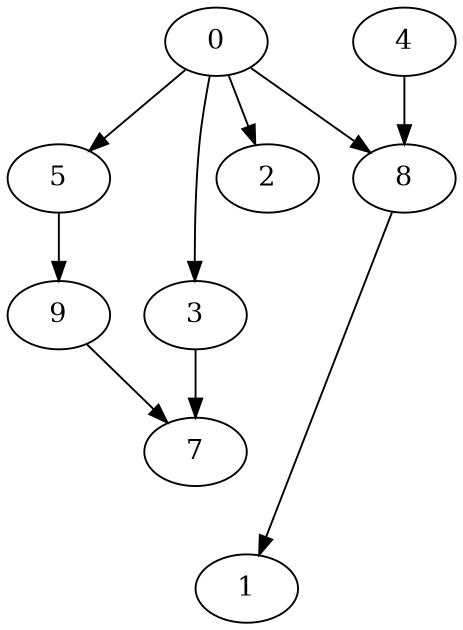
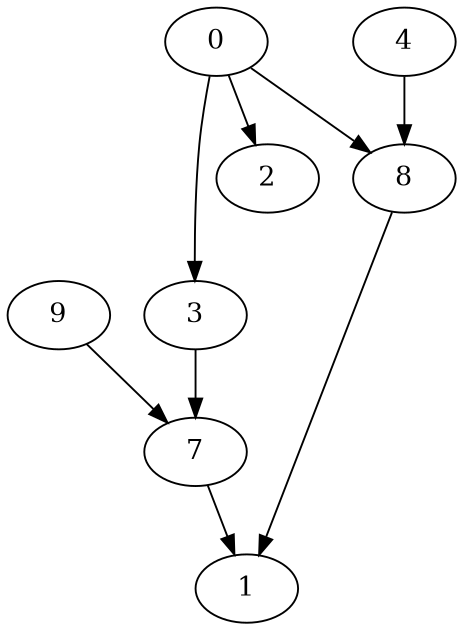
(59, 178) -> none
none -> (218, 511)
